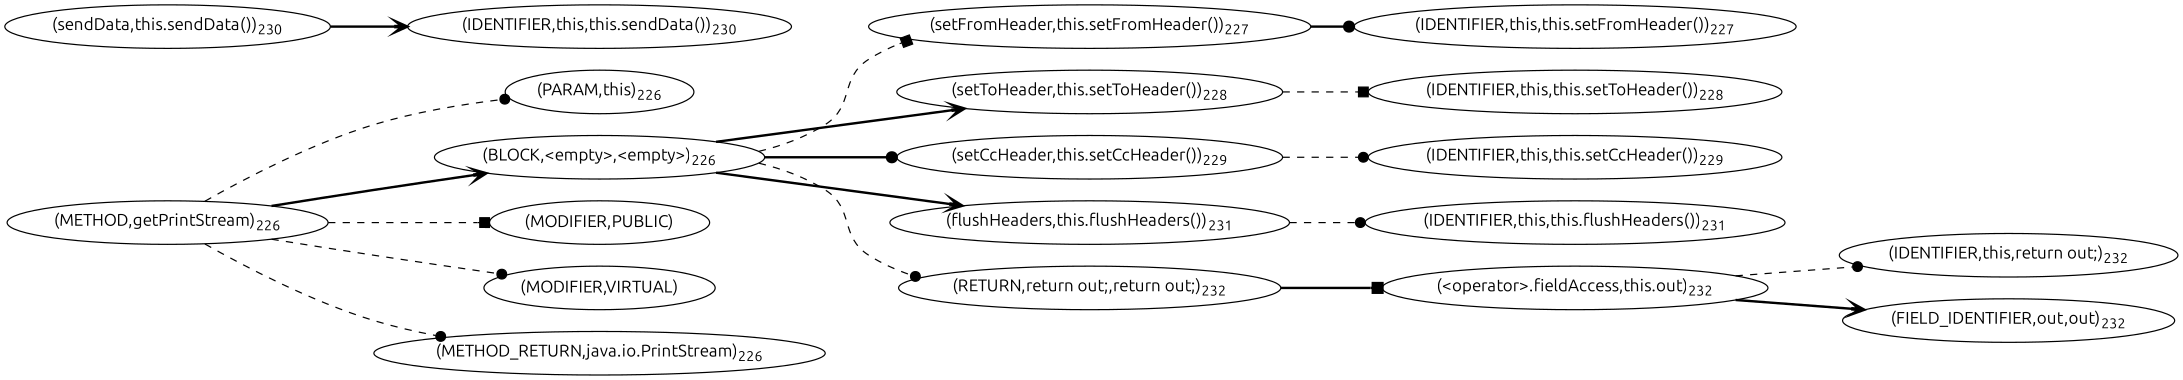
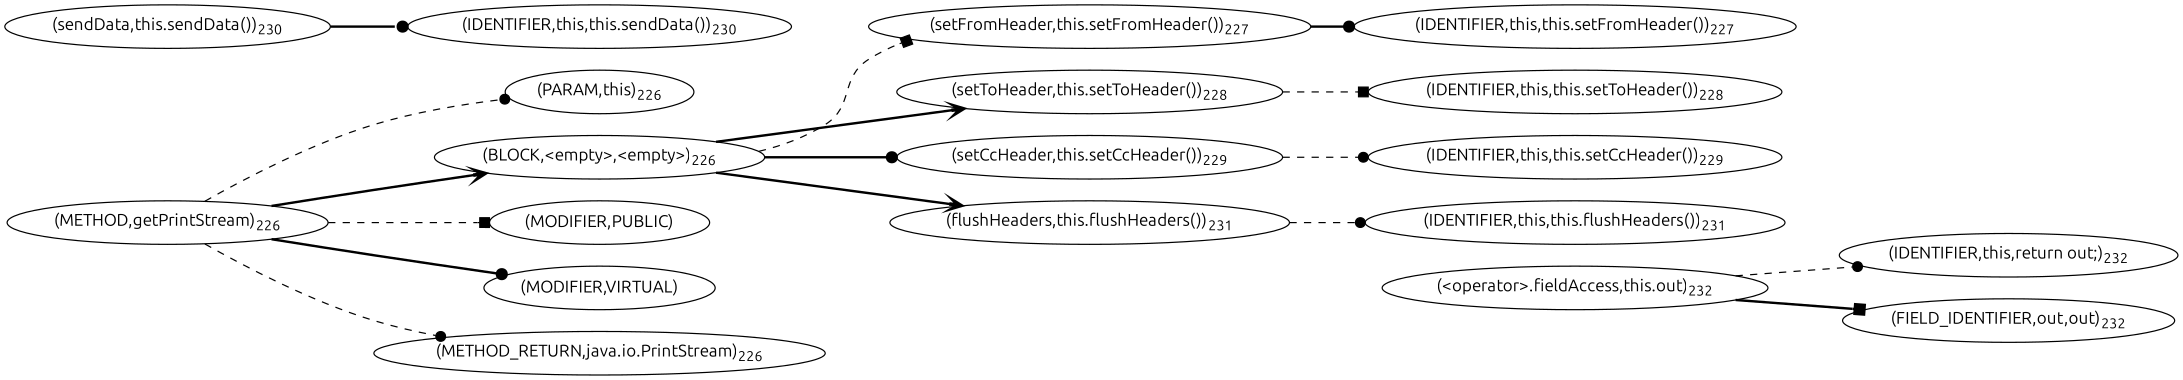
(363, 27) -> (363, 27)
(384, 257) -> (384, 257)
(1090, 288) -> none
(1794, 304) -> (1794, 304)
